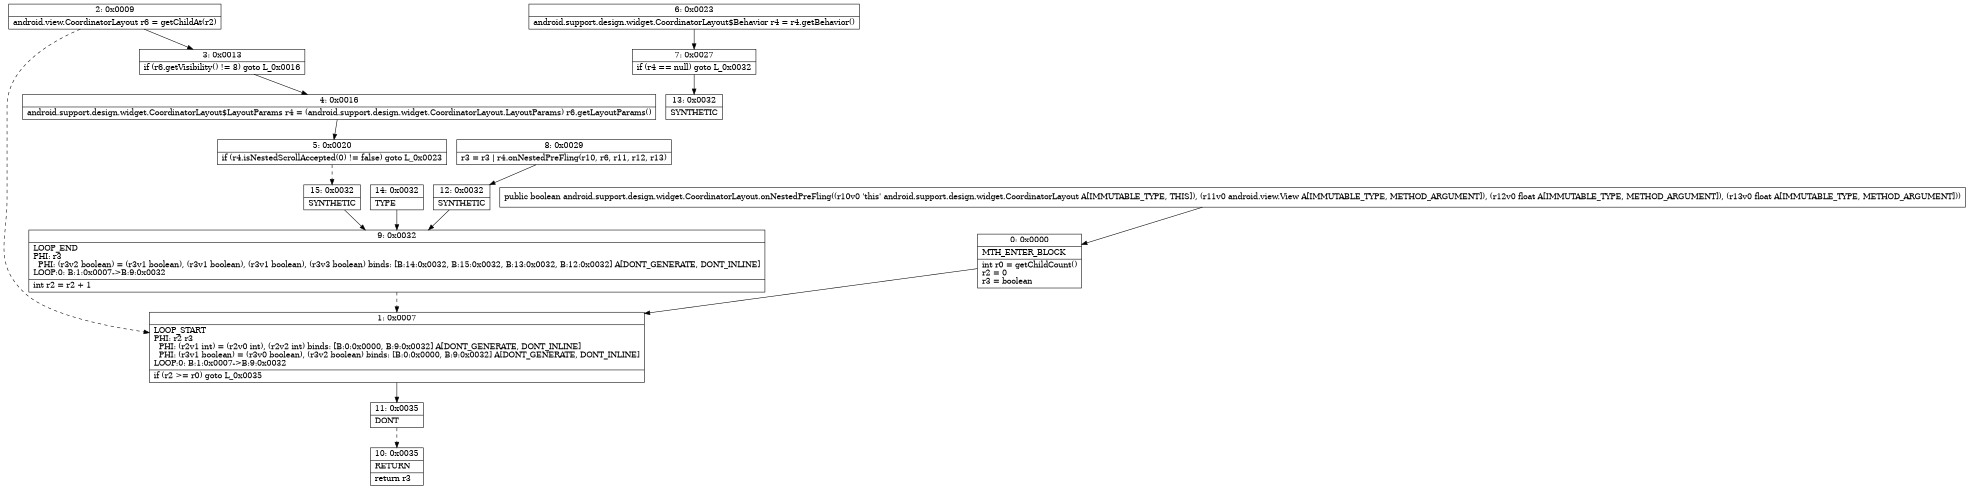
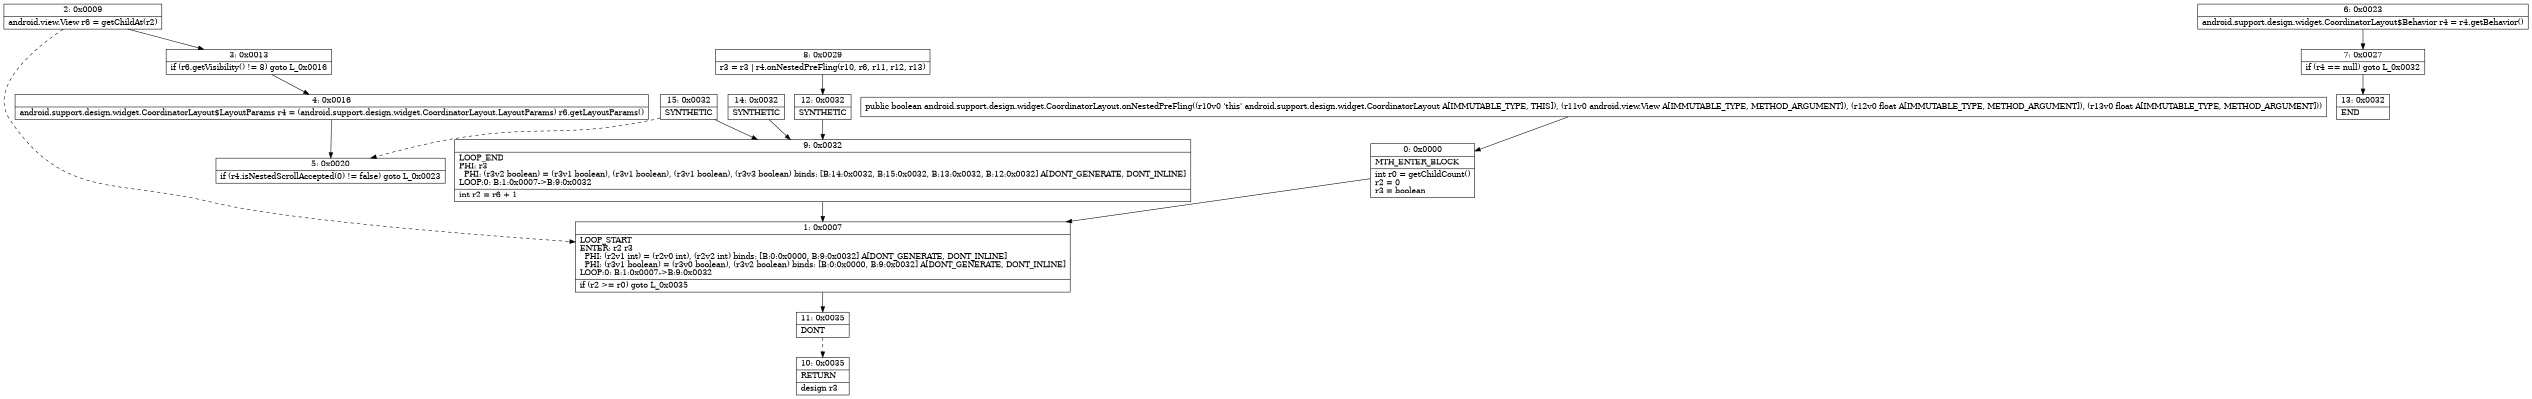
(115, 23) -> (83, 23)
(694, 113) -> (2350, 113)
(332, 172) -> (518, 132)
(385, 203) -> (756, 113)
(62, 286) -> (488, 195)
(397, 299) -> (823, 209)
(175, 339) -> (608, 249)
(393, 479) -> (819, 388)
